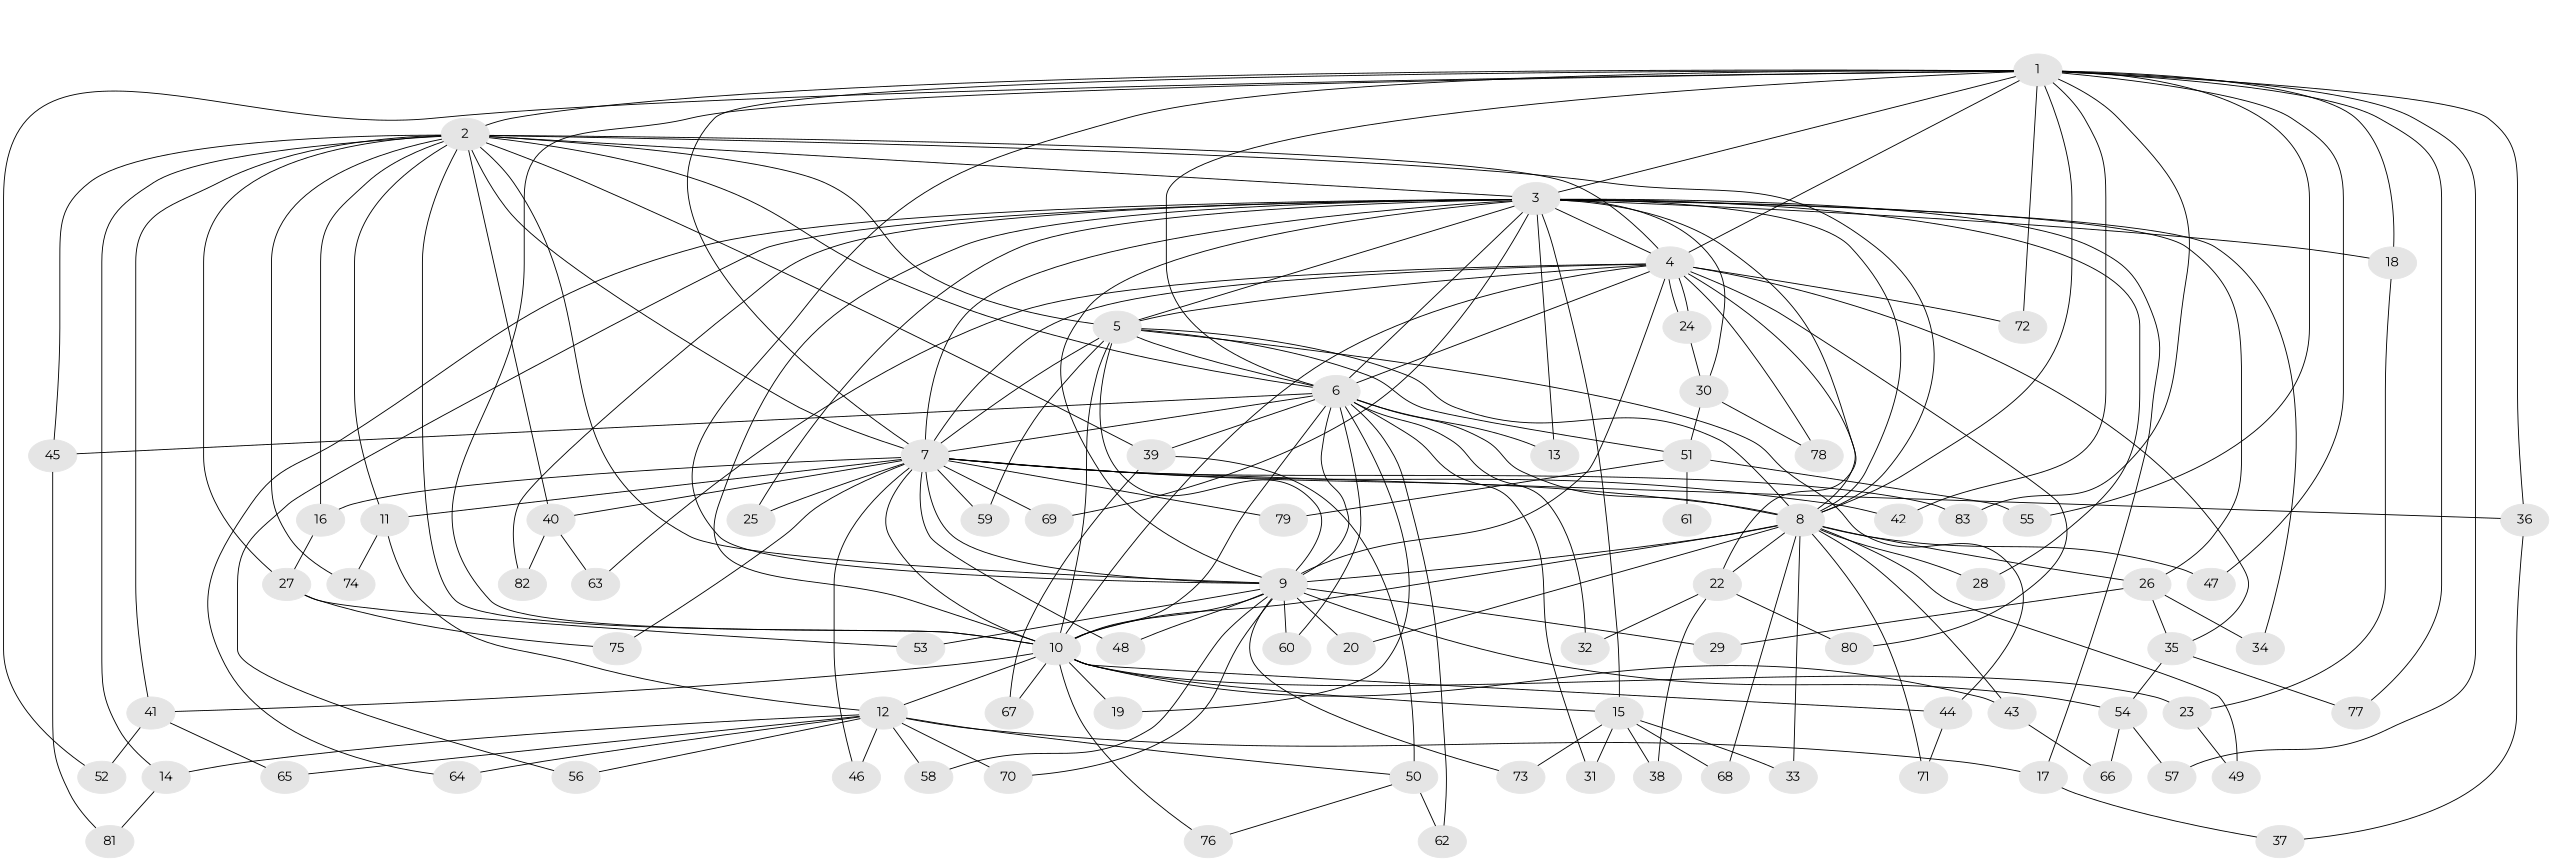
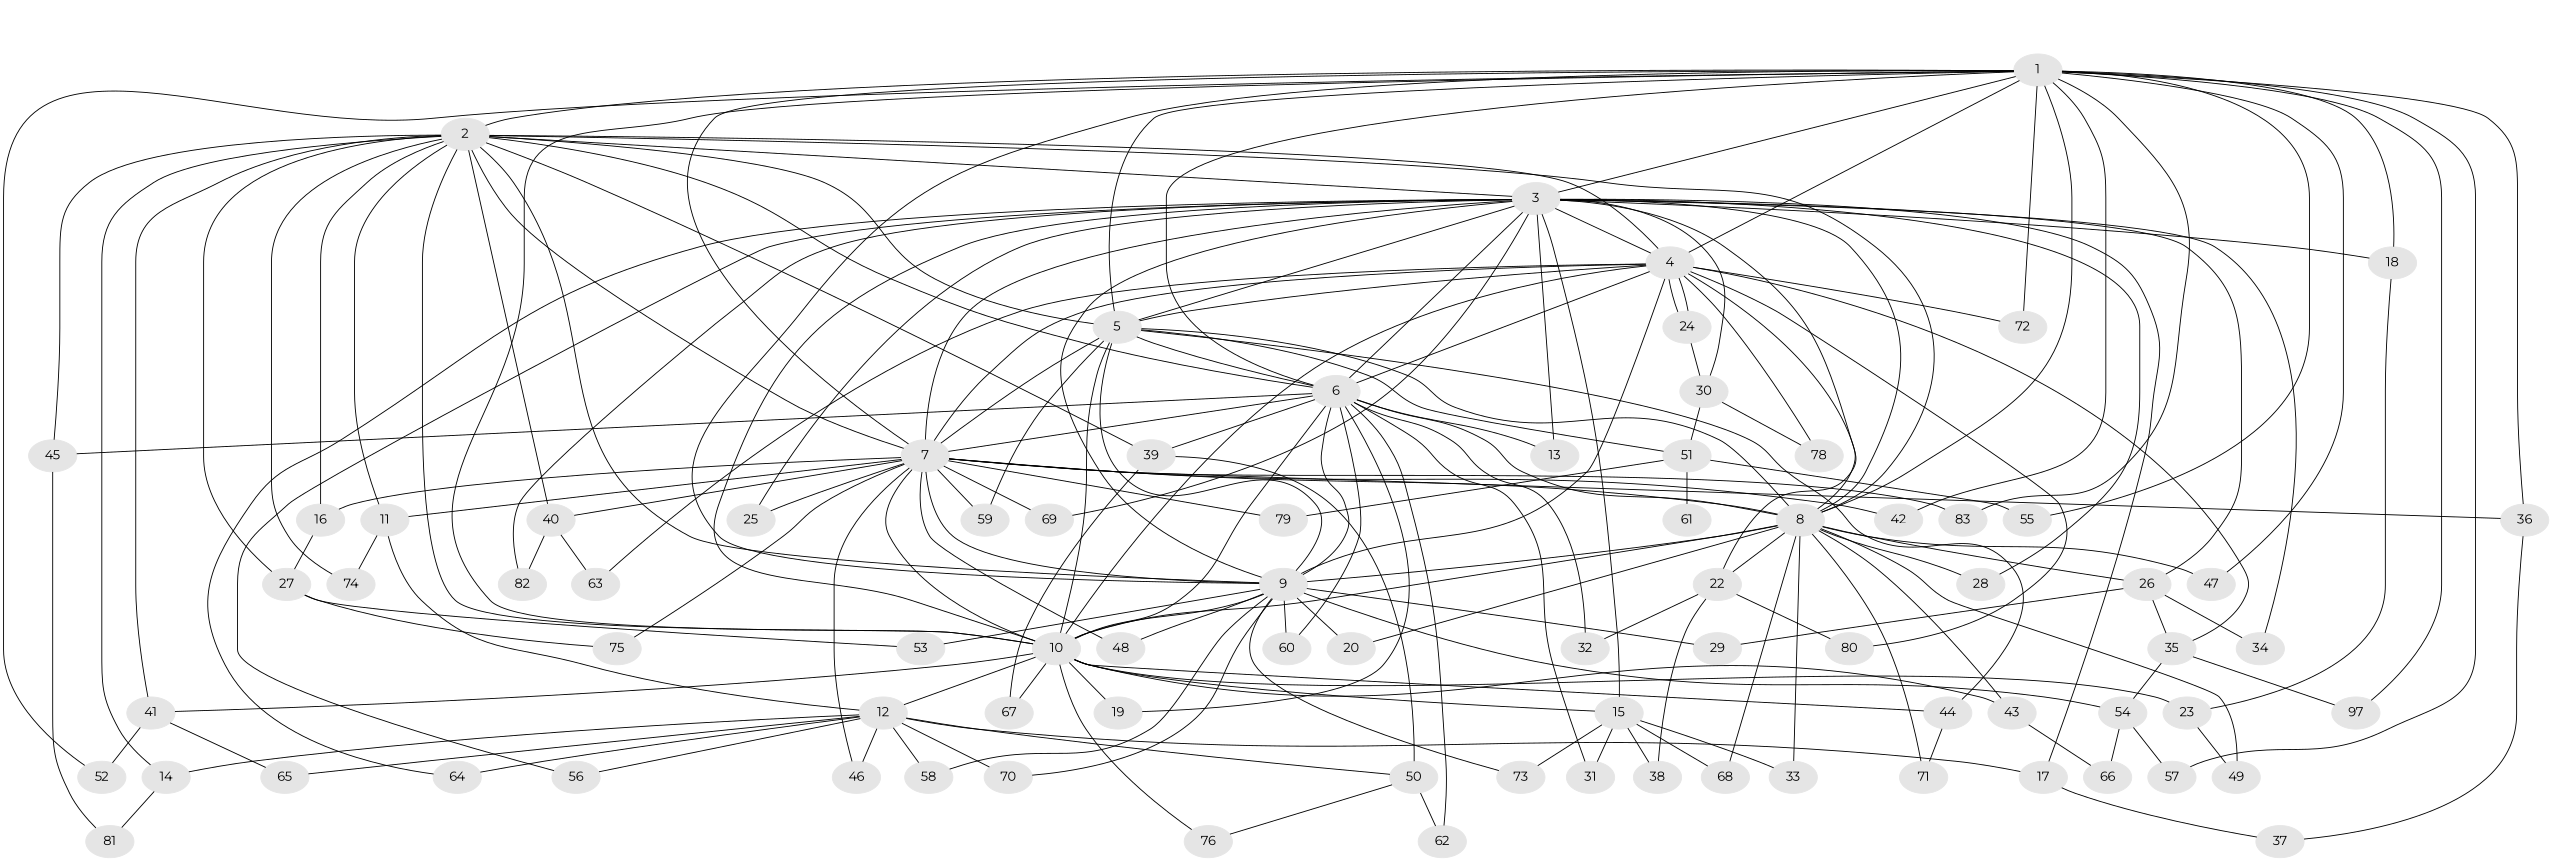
none -> (1481, 88)
(2356, 713) -> (2356, 713)
